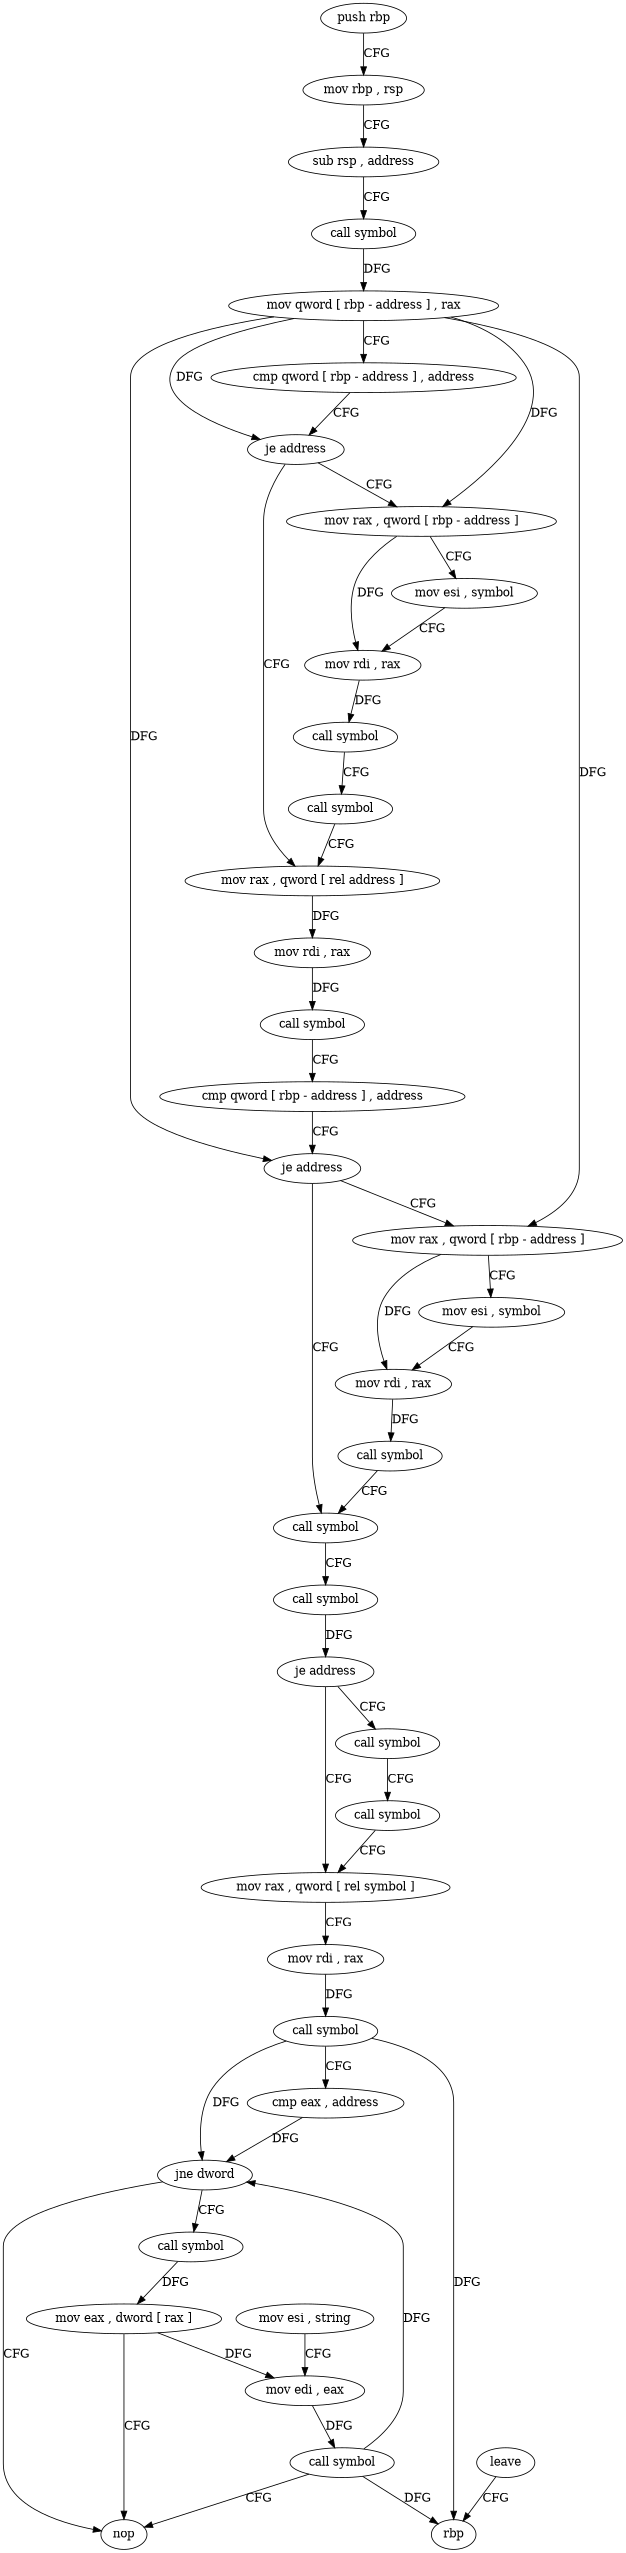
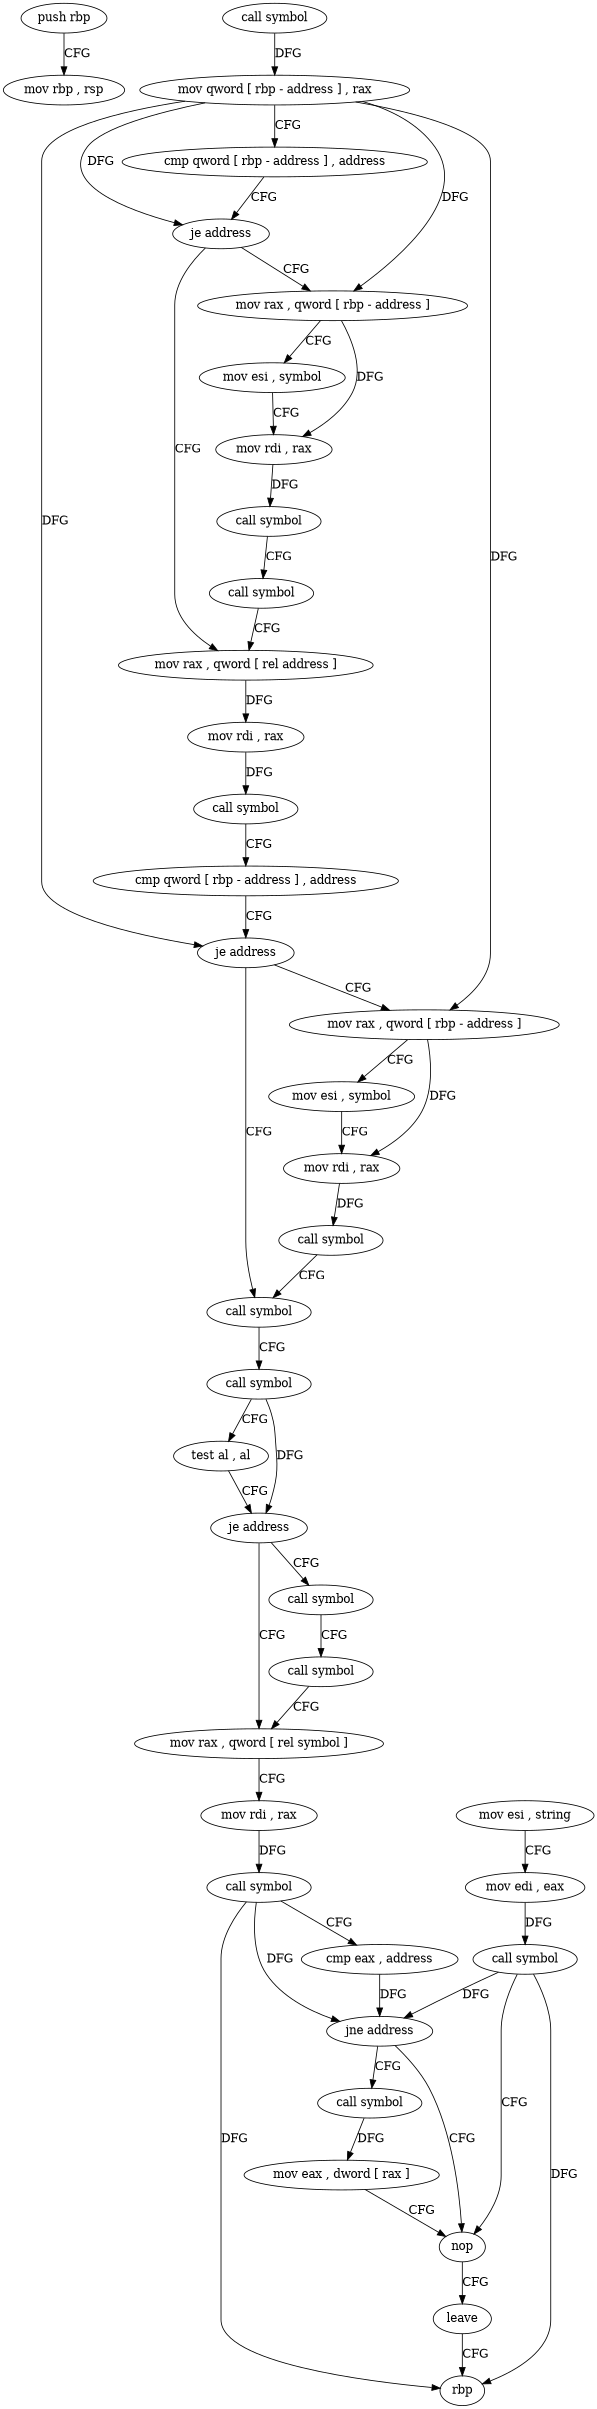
(364, 162) -> none
none -> (221, 1456)
(205, 2175) -> (380, 2031)
none -> (462, 2279)
(212, 2354) -> none
